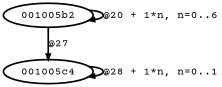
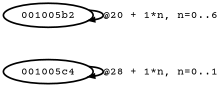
(48, 41) -> none
